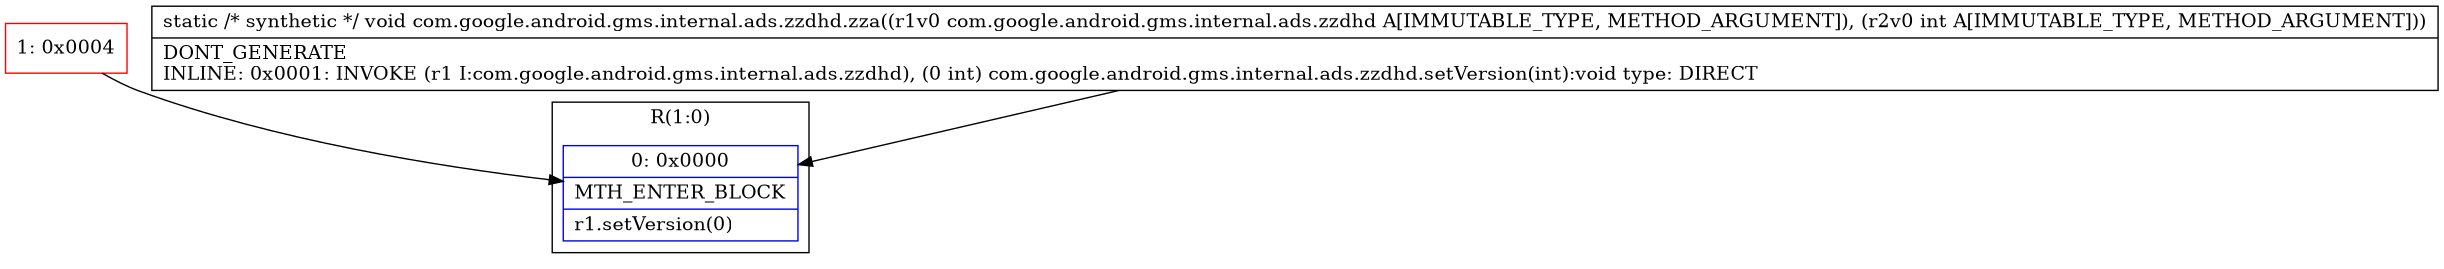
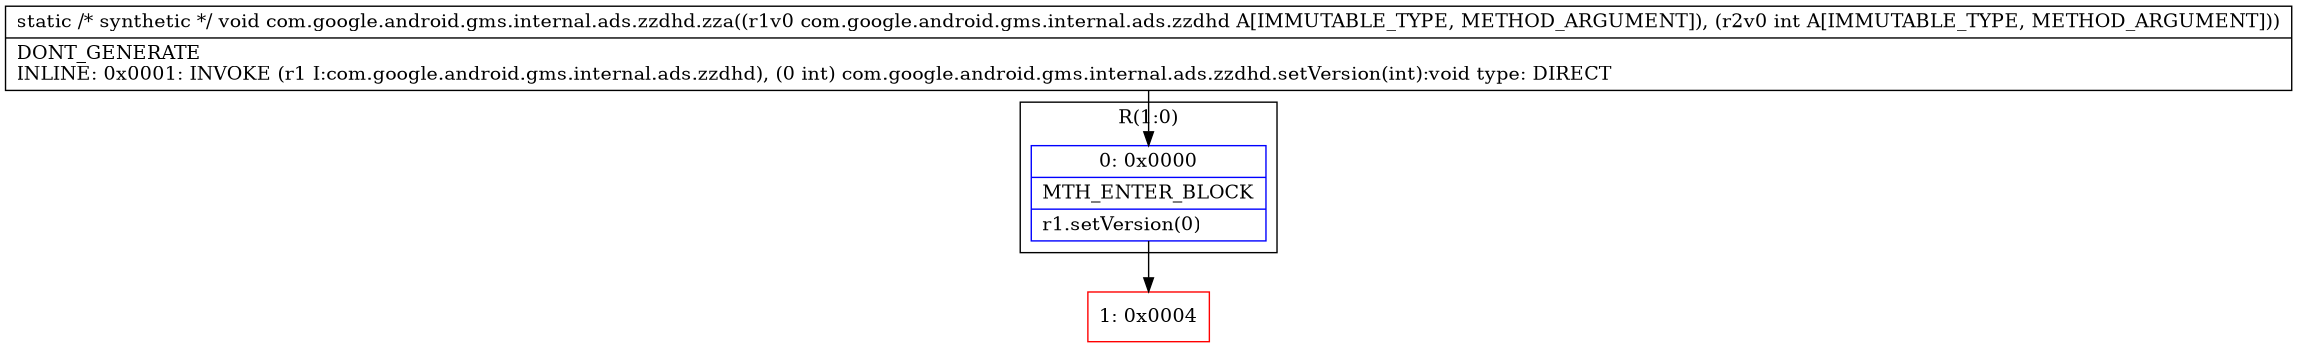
(322, 142) -> (1149, 261)
